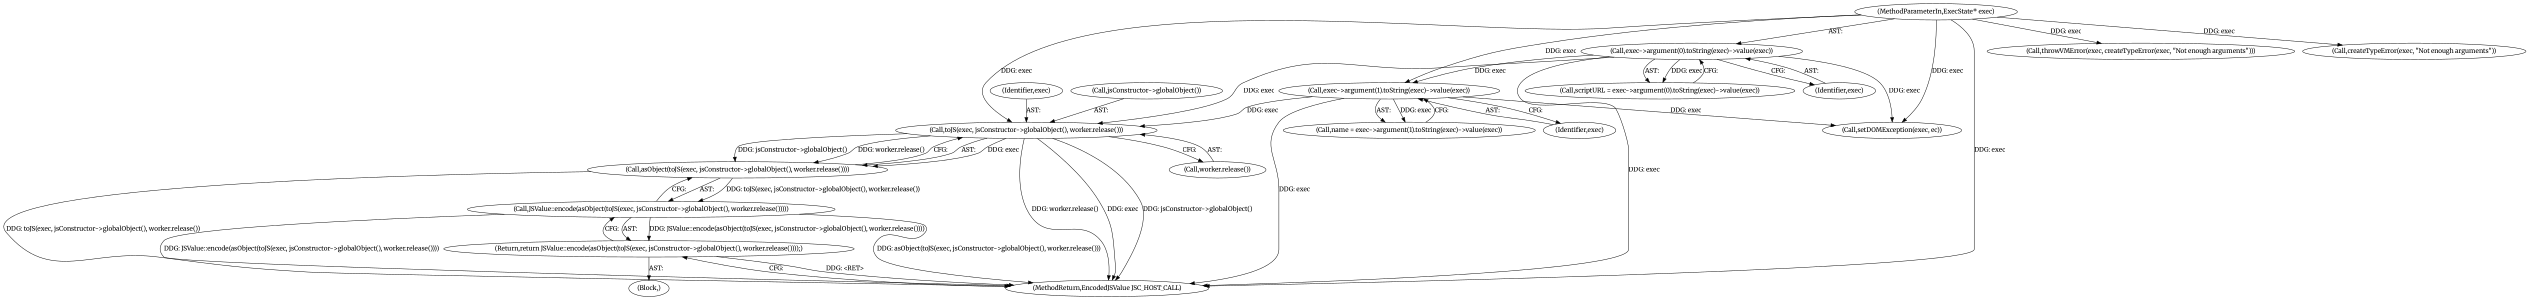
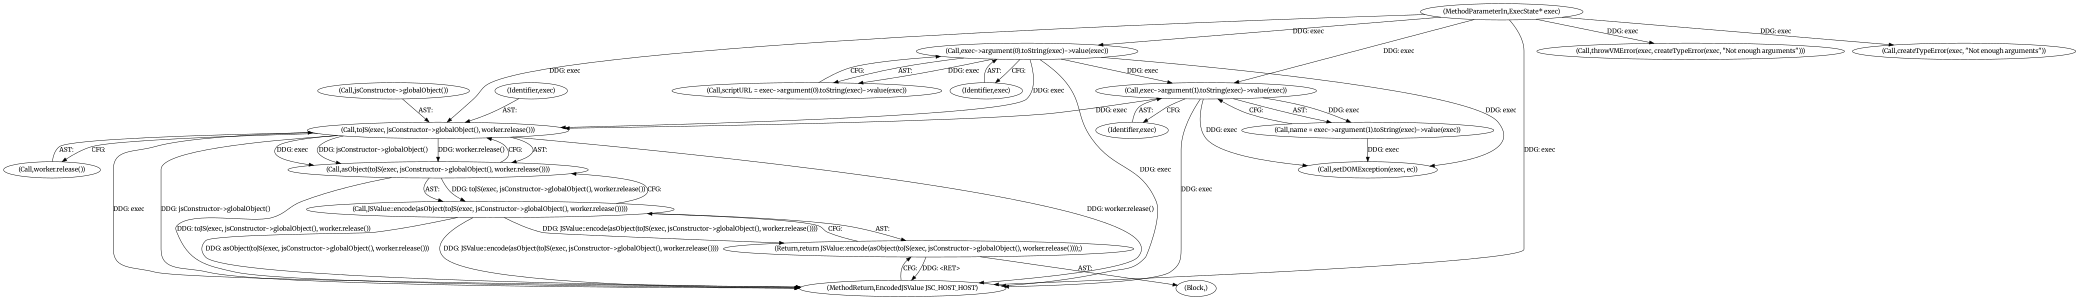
(1836, 32) -> (1308, 32)
(1931, 73) -> (1368, 148)
(1107, 288) -> (903, 288)
